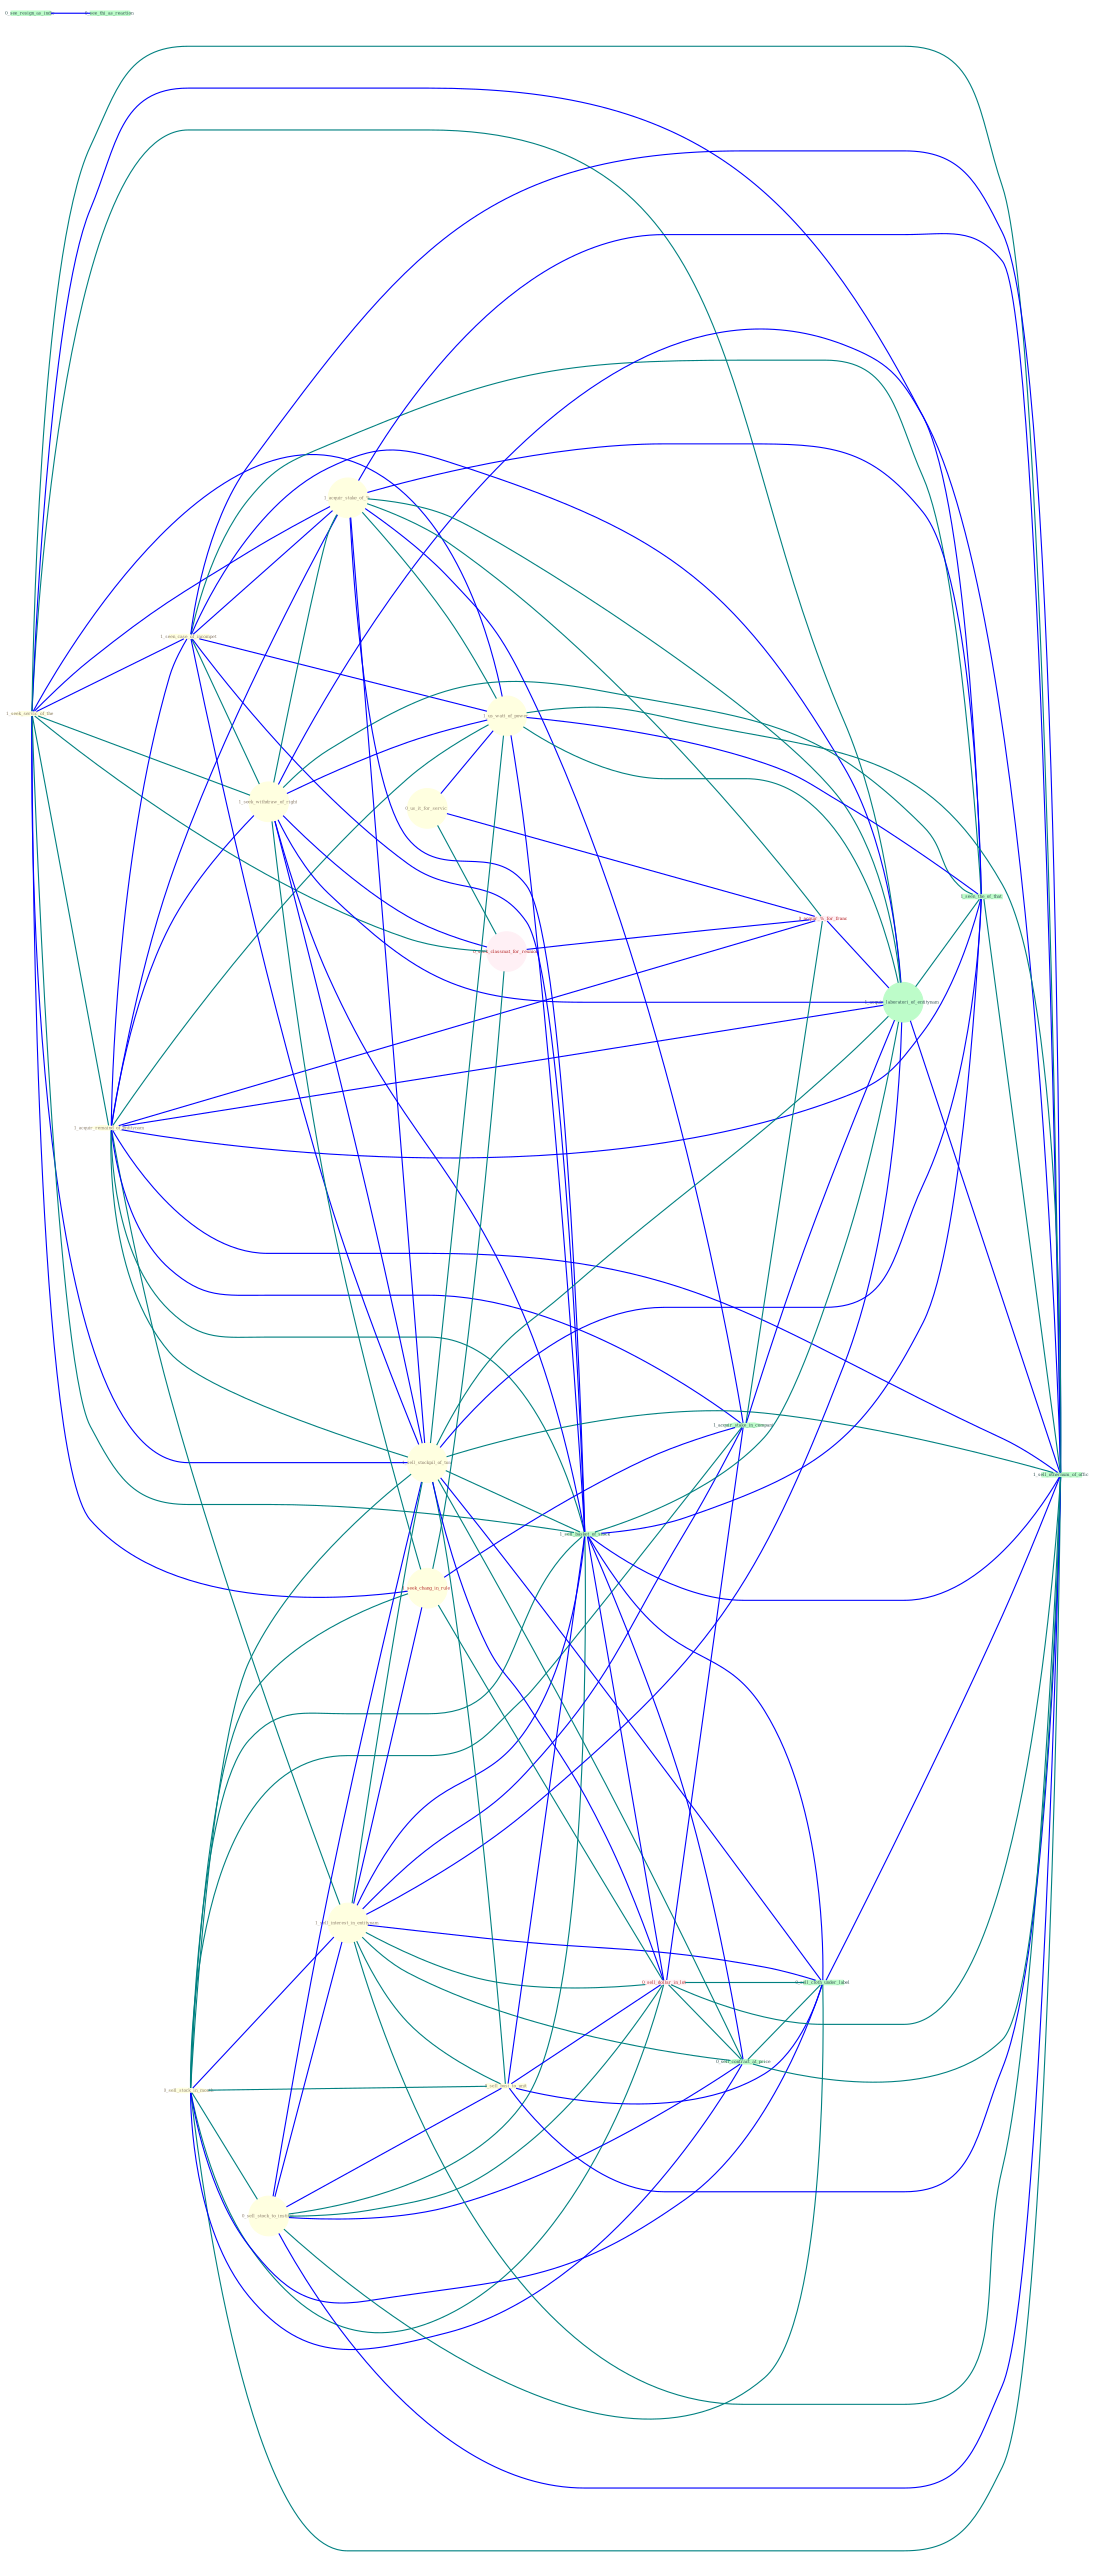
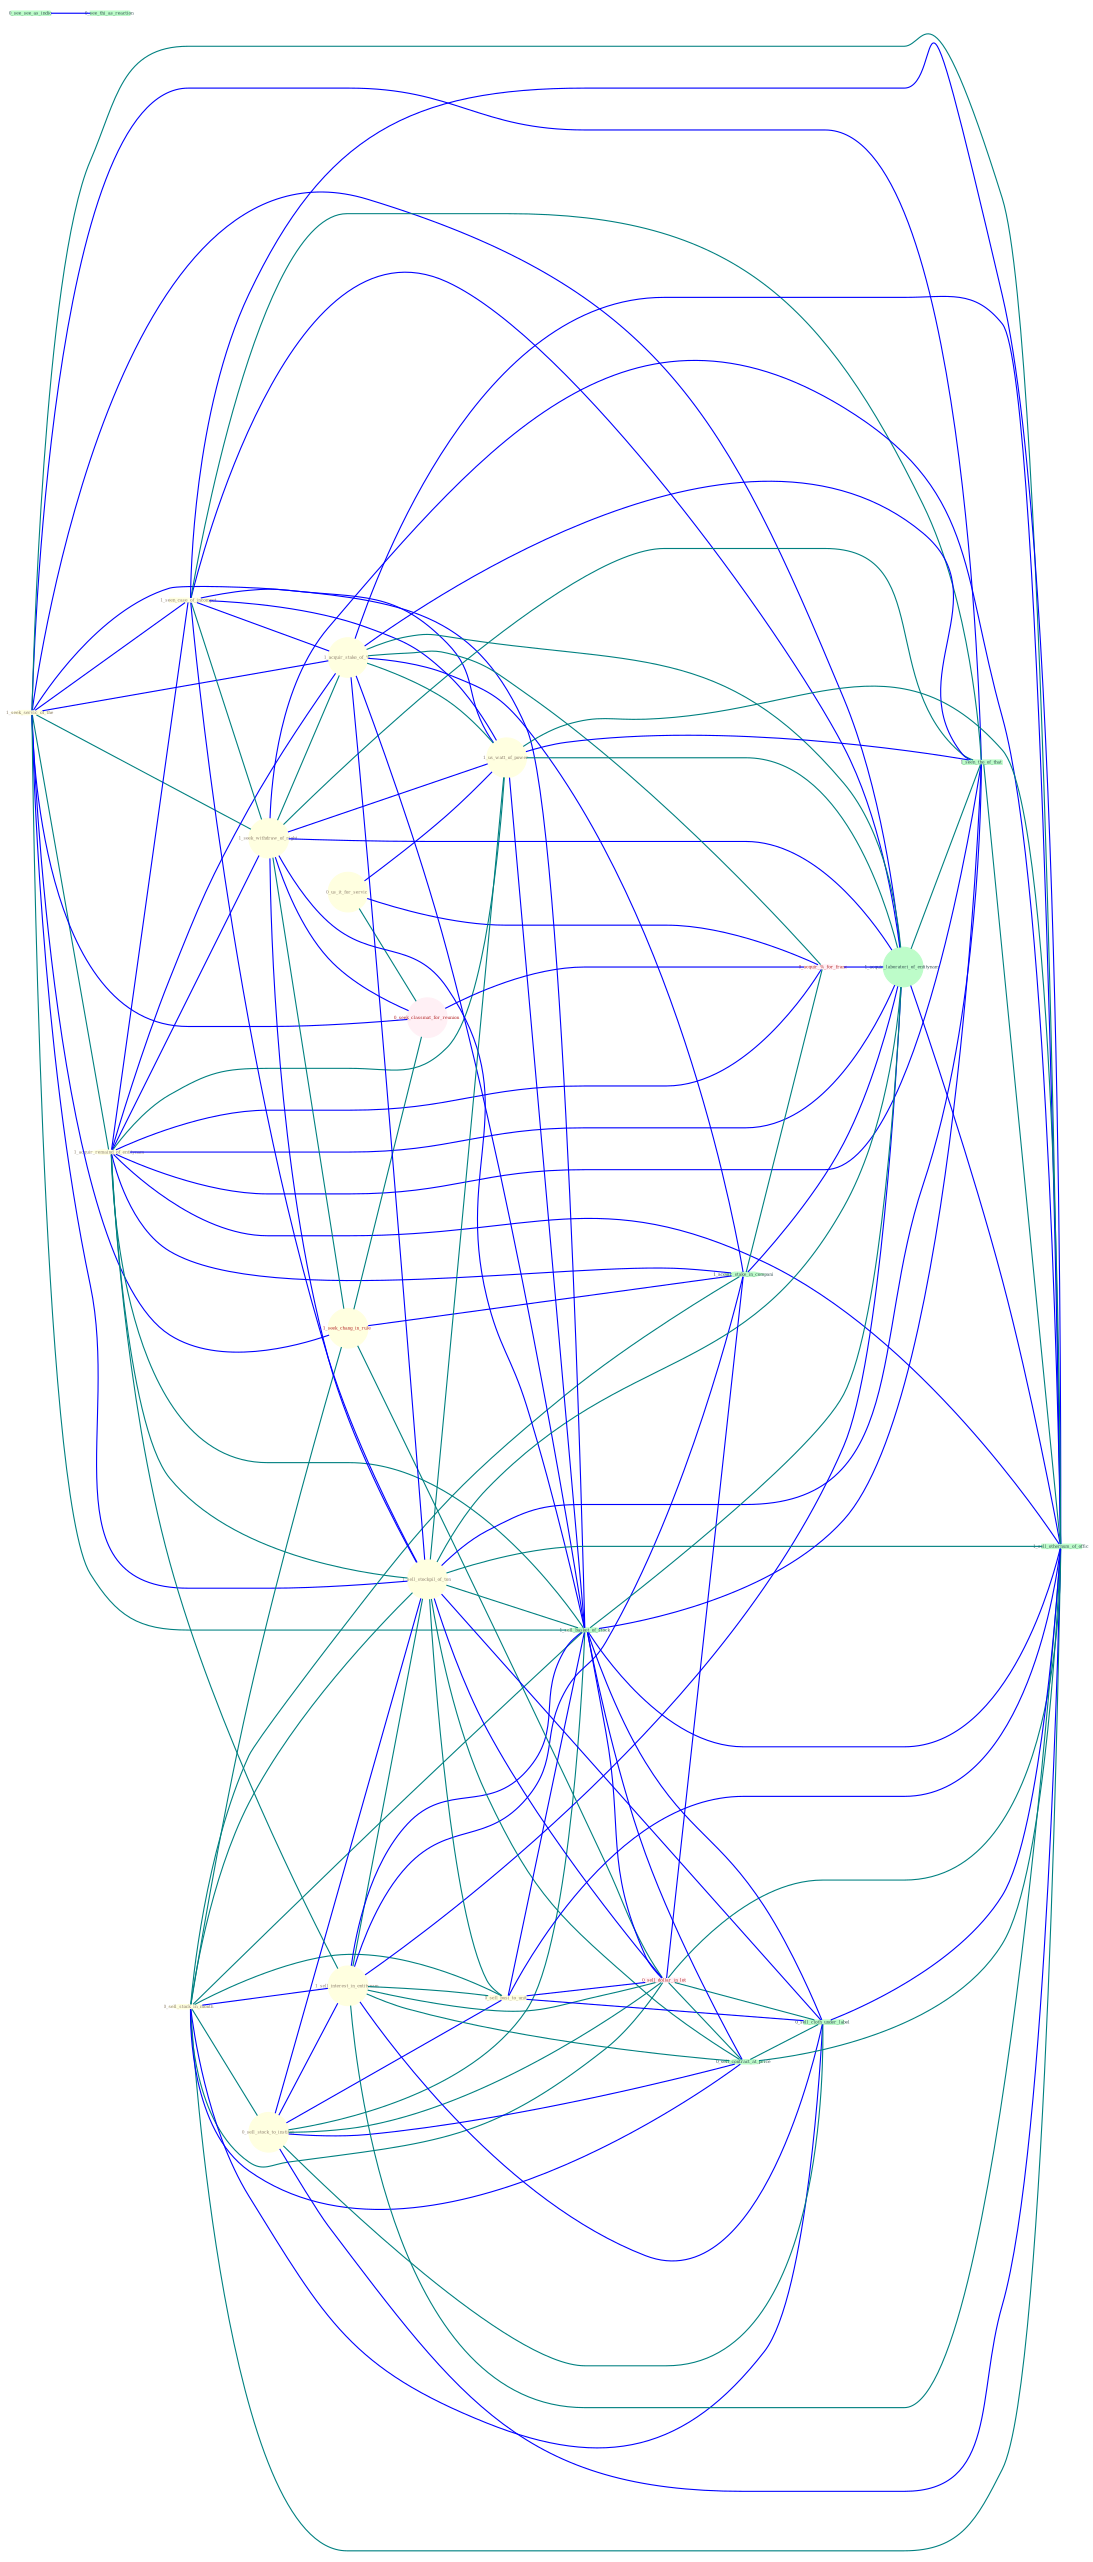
(31, 13) -> (31, 13)
(524, 142) -> (507, 255)
(258, 869) -> (117, 995)
(386, 1763) -> none
